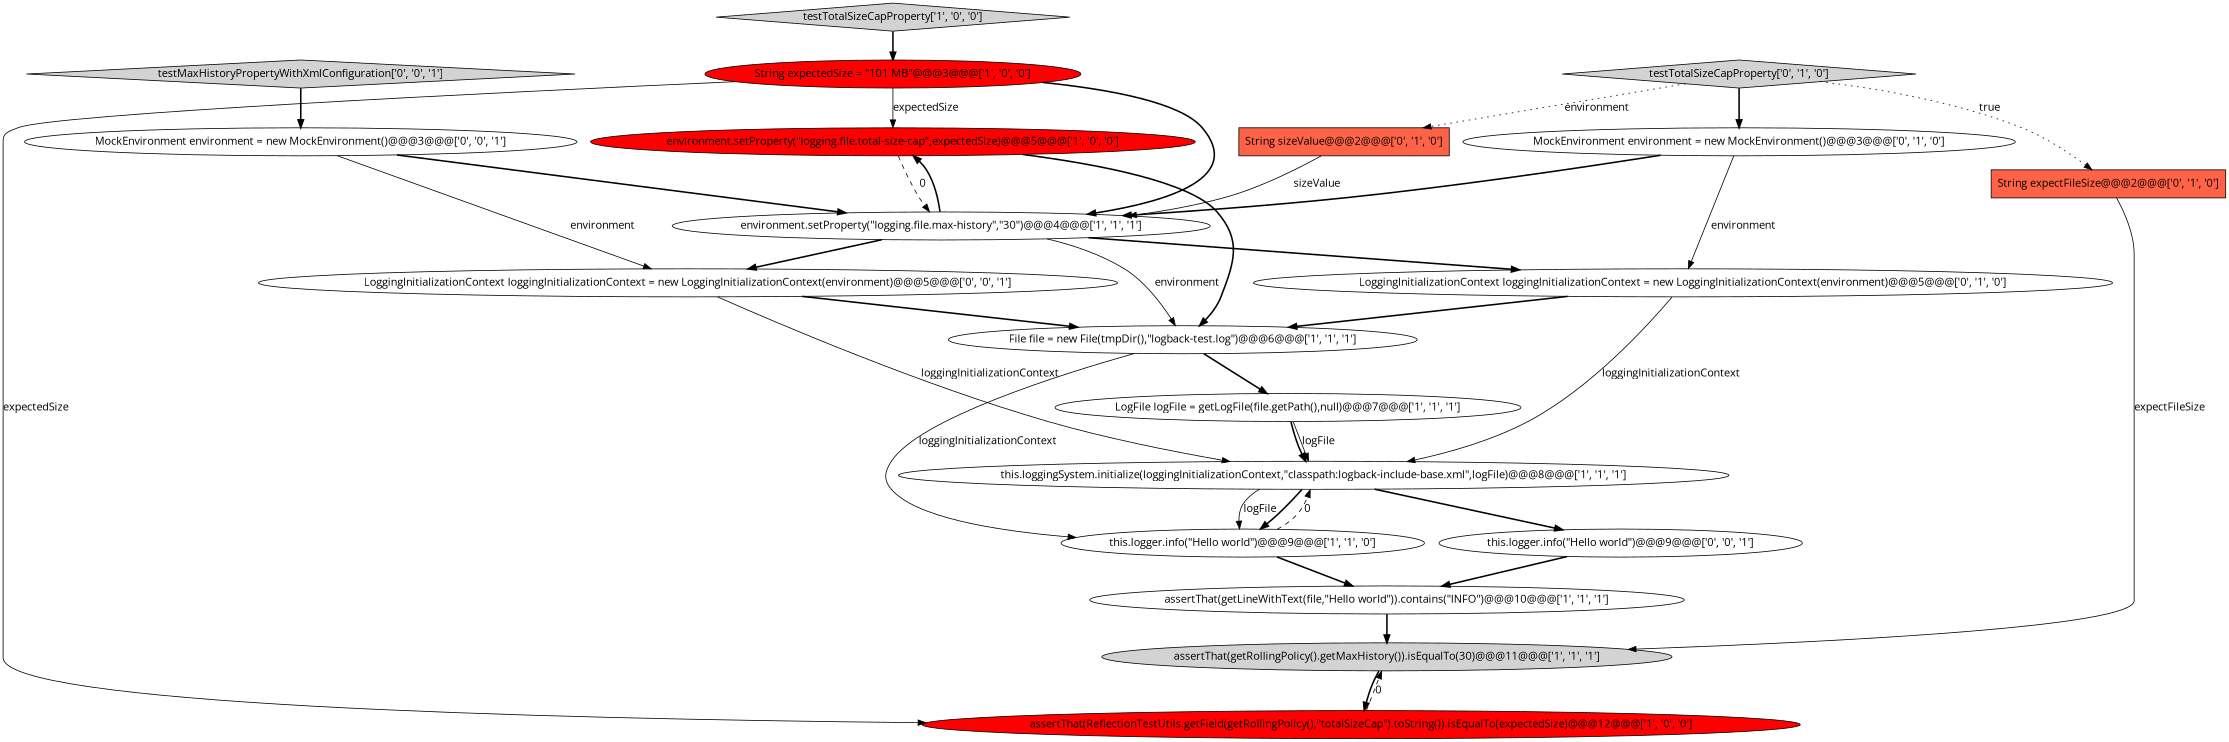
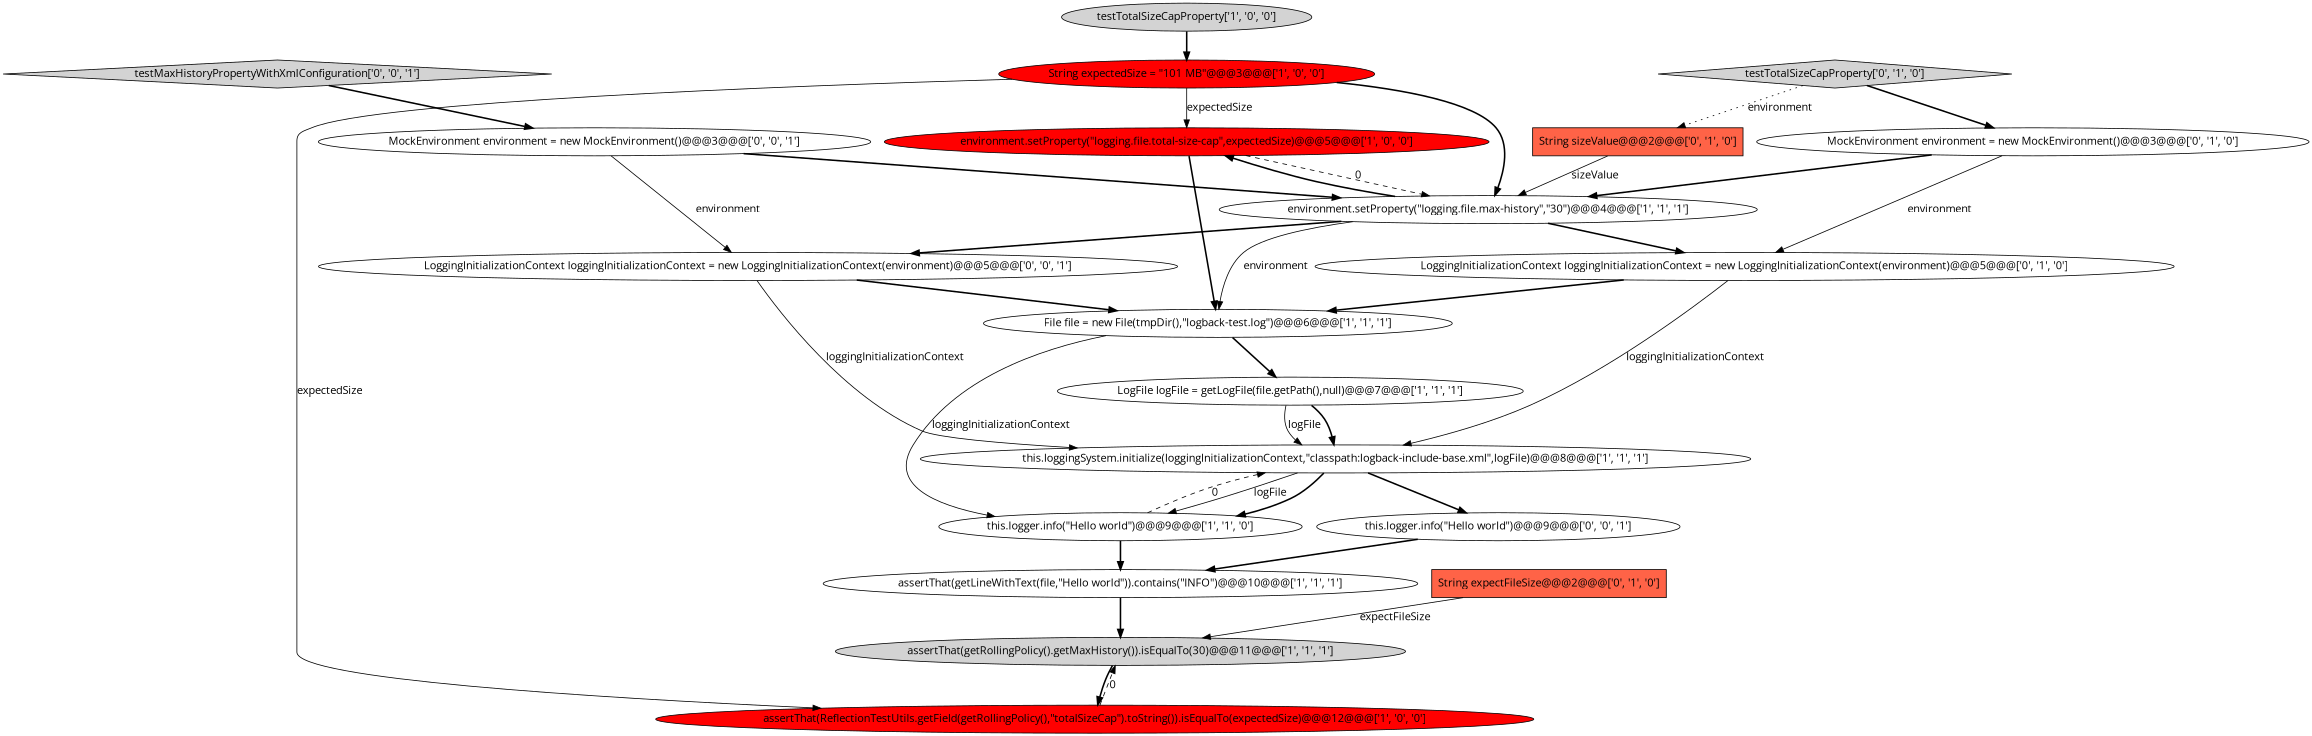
(893, 17) -> (1187, 17)
(1958, 107) -> none
